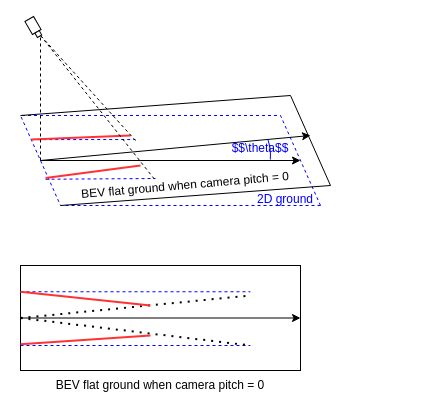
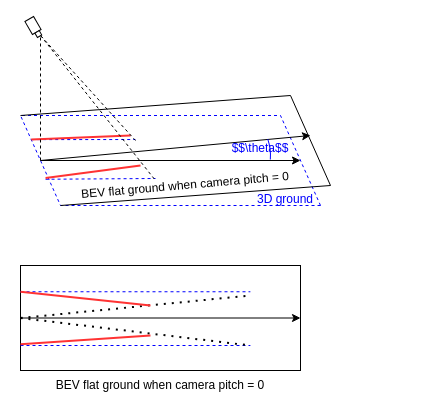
(286, 200) -> (286, 200)
